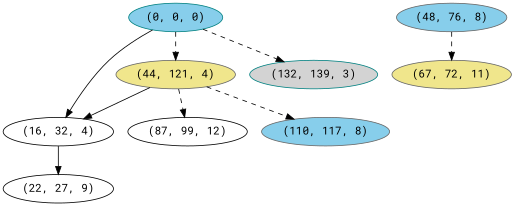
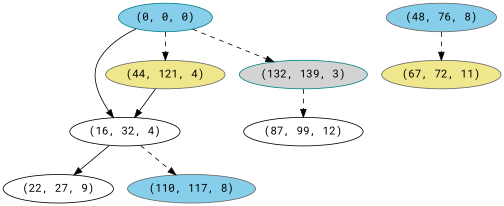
(181, 99) -> (303, 99)
(247, 102) -> (155, 158)
